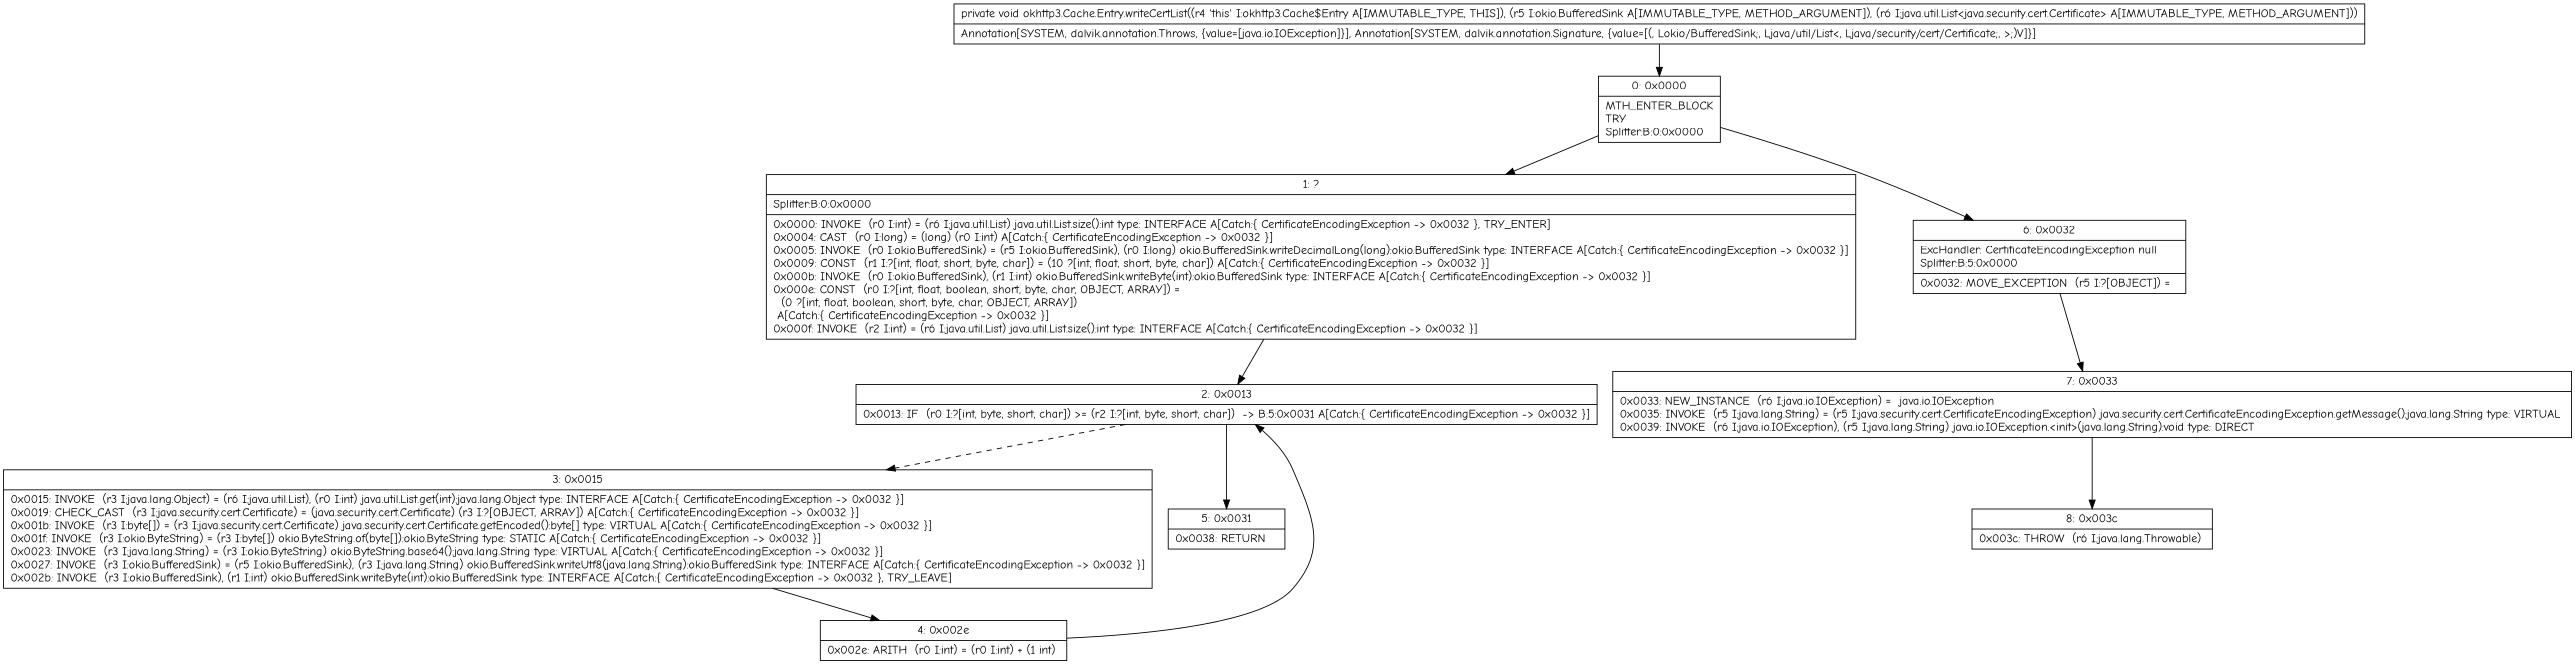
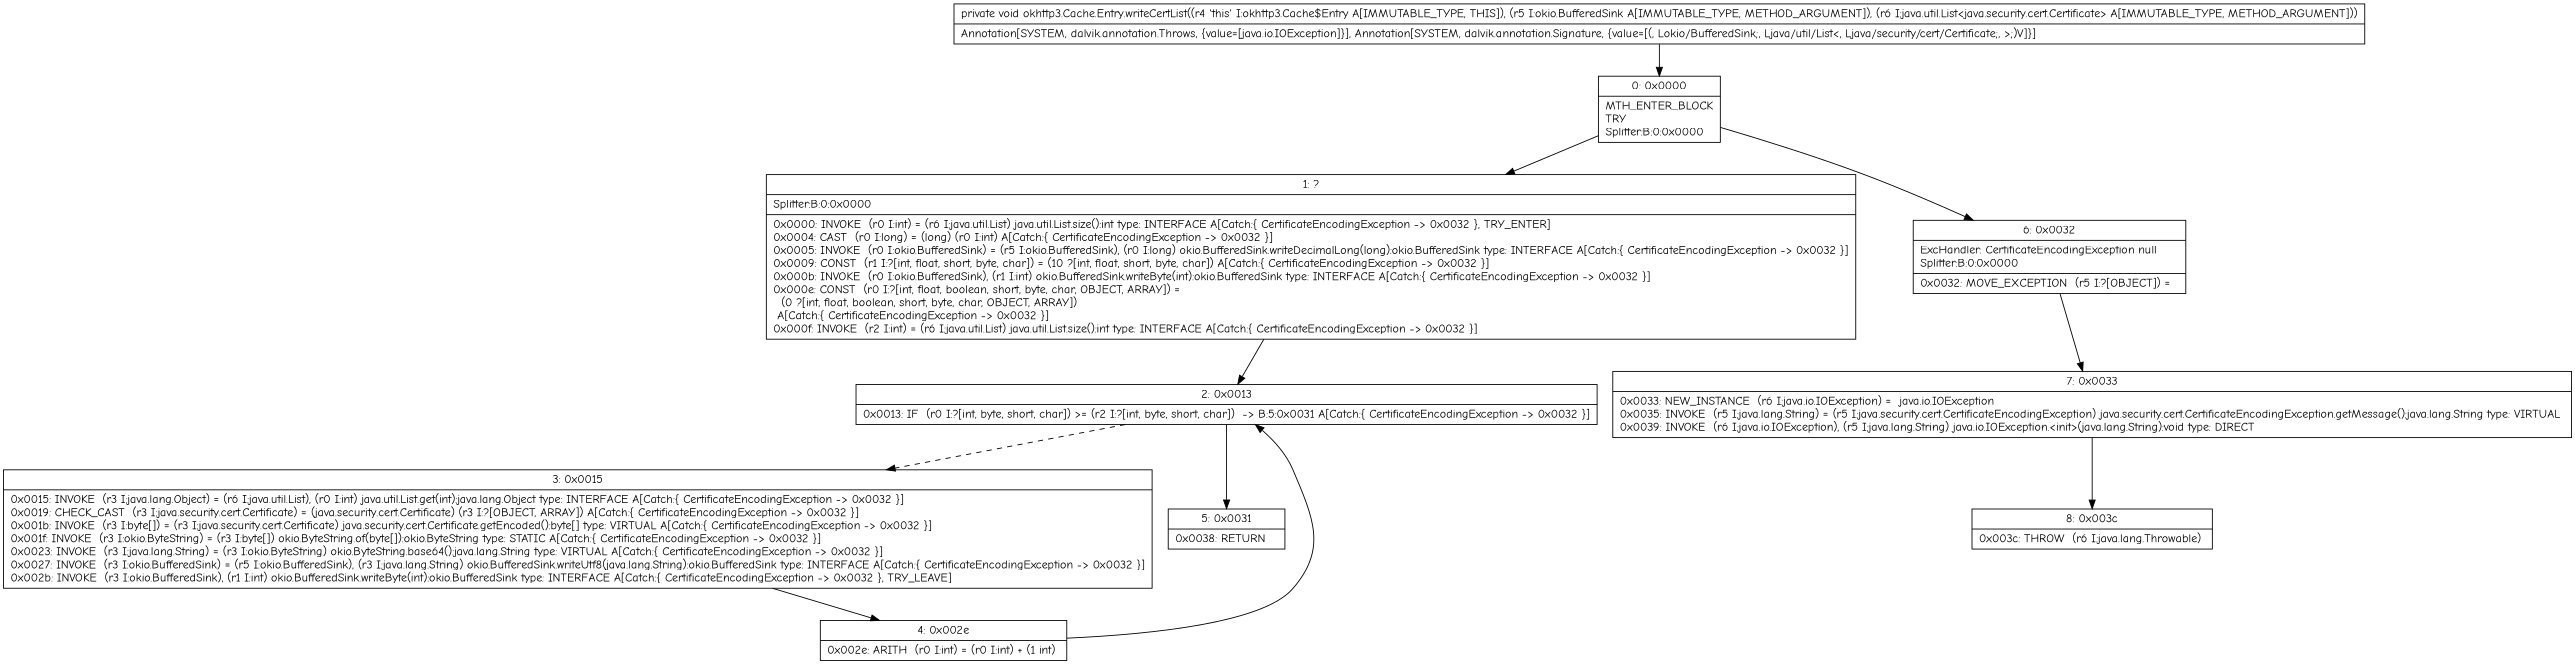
(1969, 263) -> (1969, 263)
